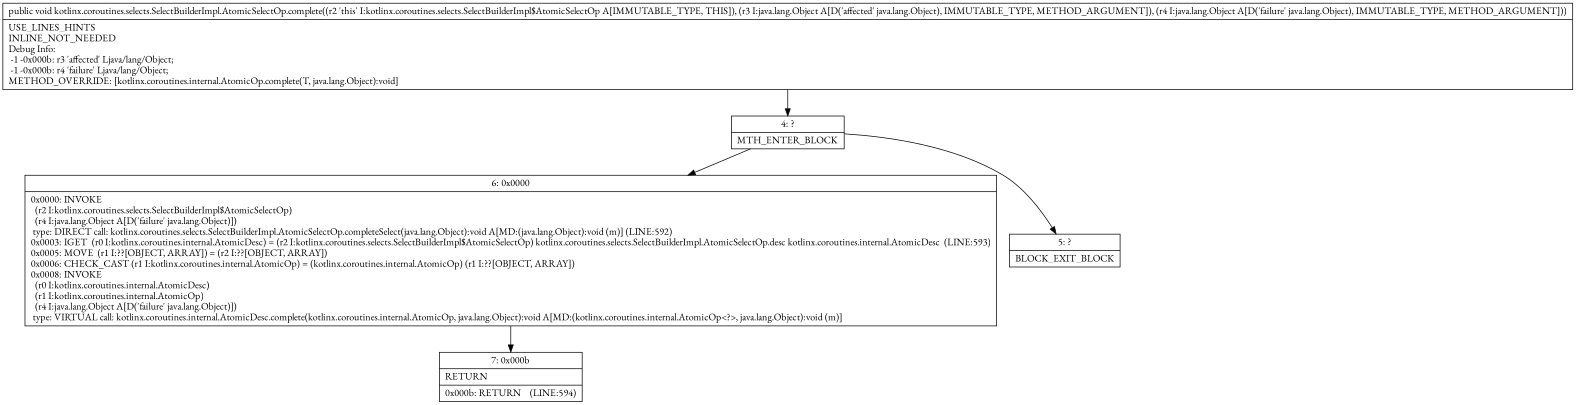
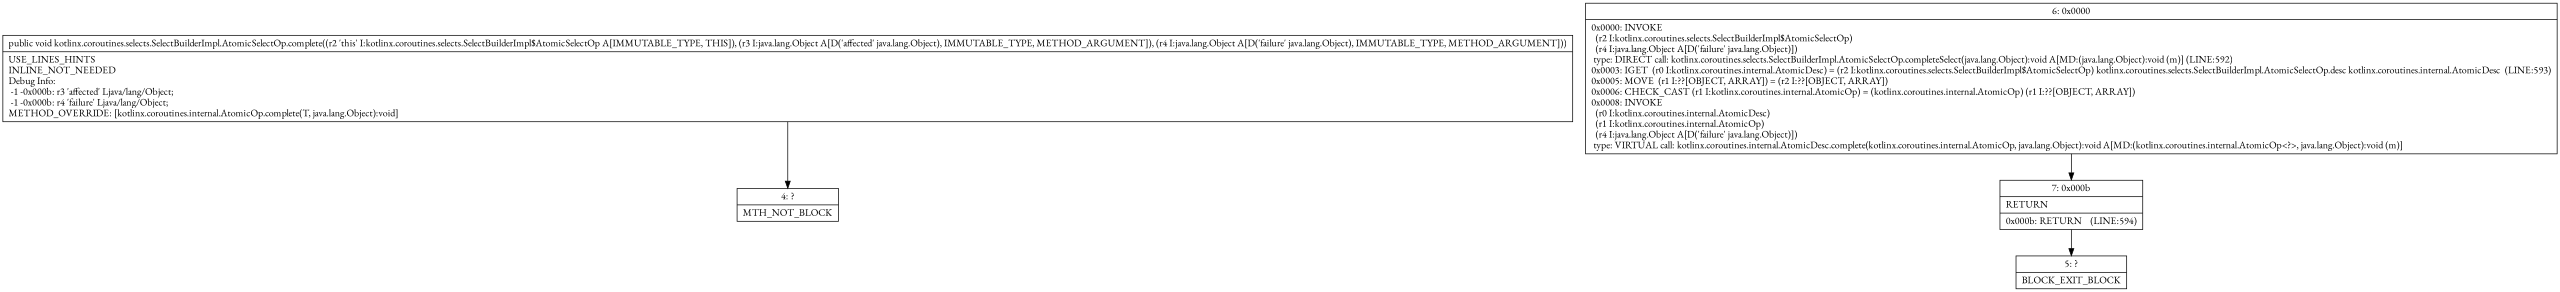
(788, 140) -> (788, 213)
(961, 156) -> (2071, 239)
(723, 161) -> none
